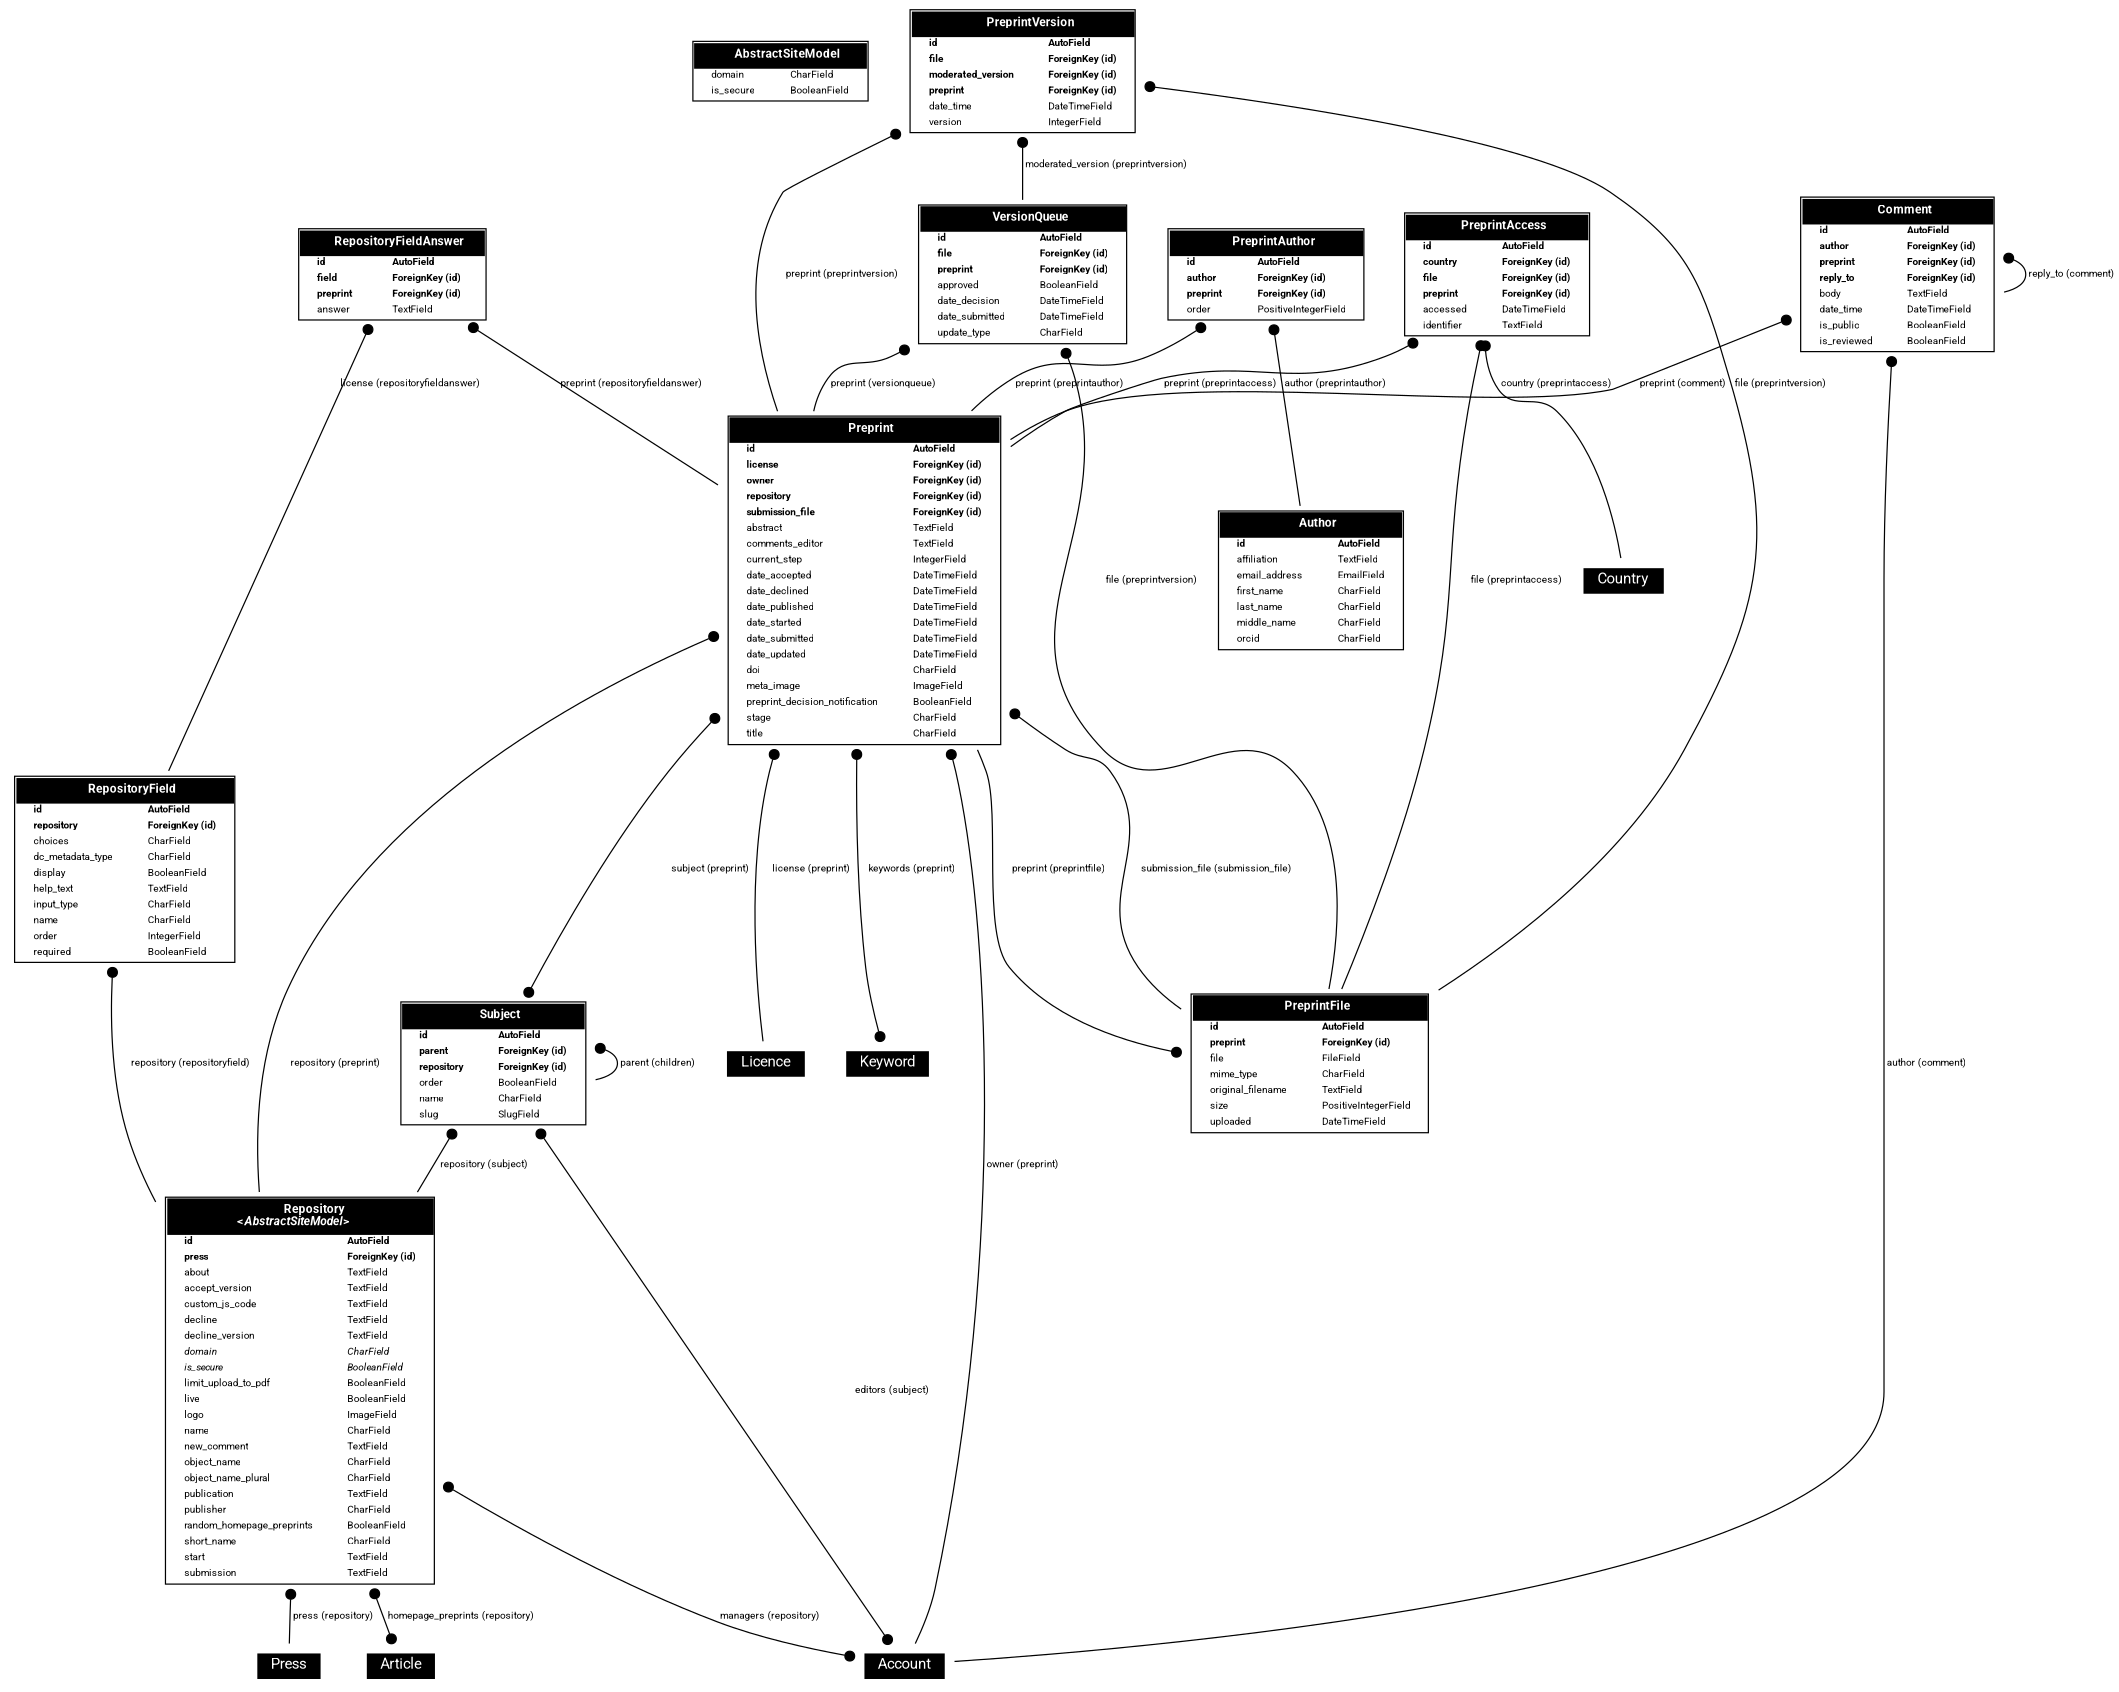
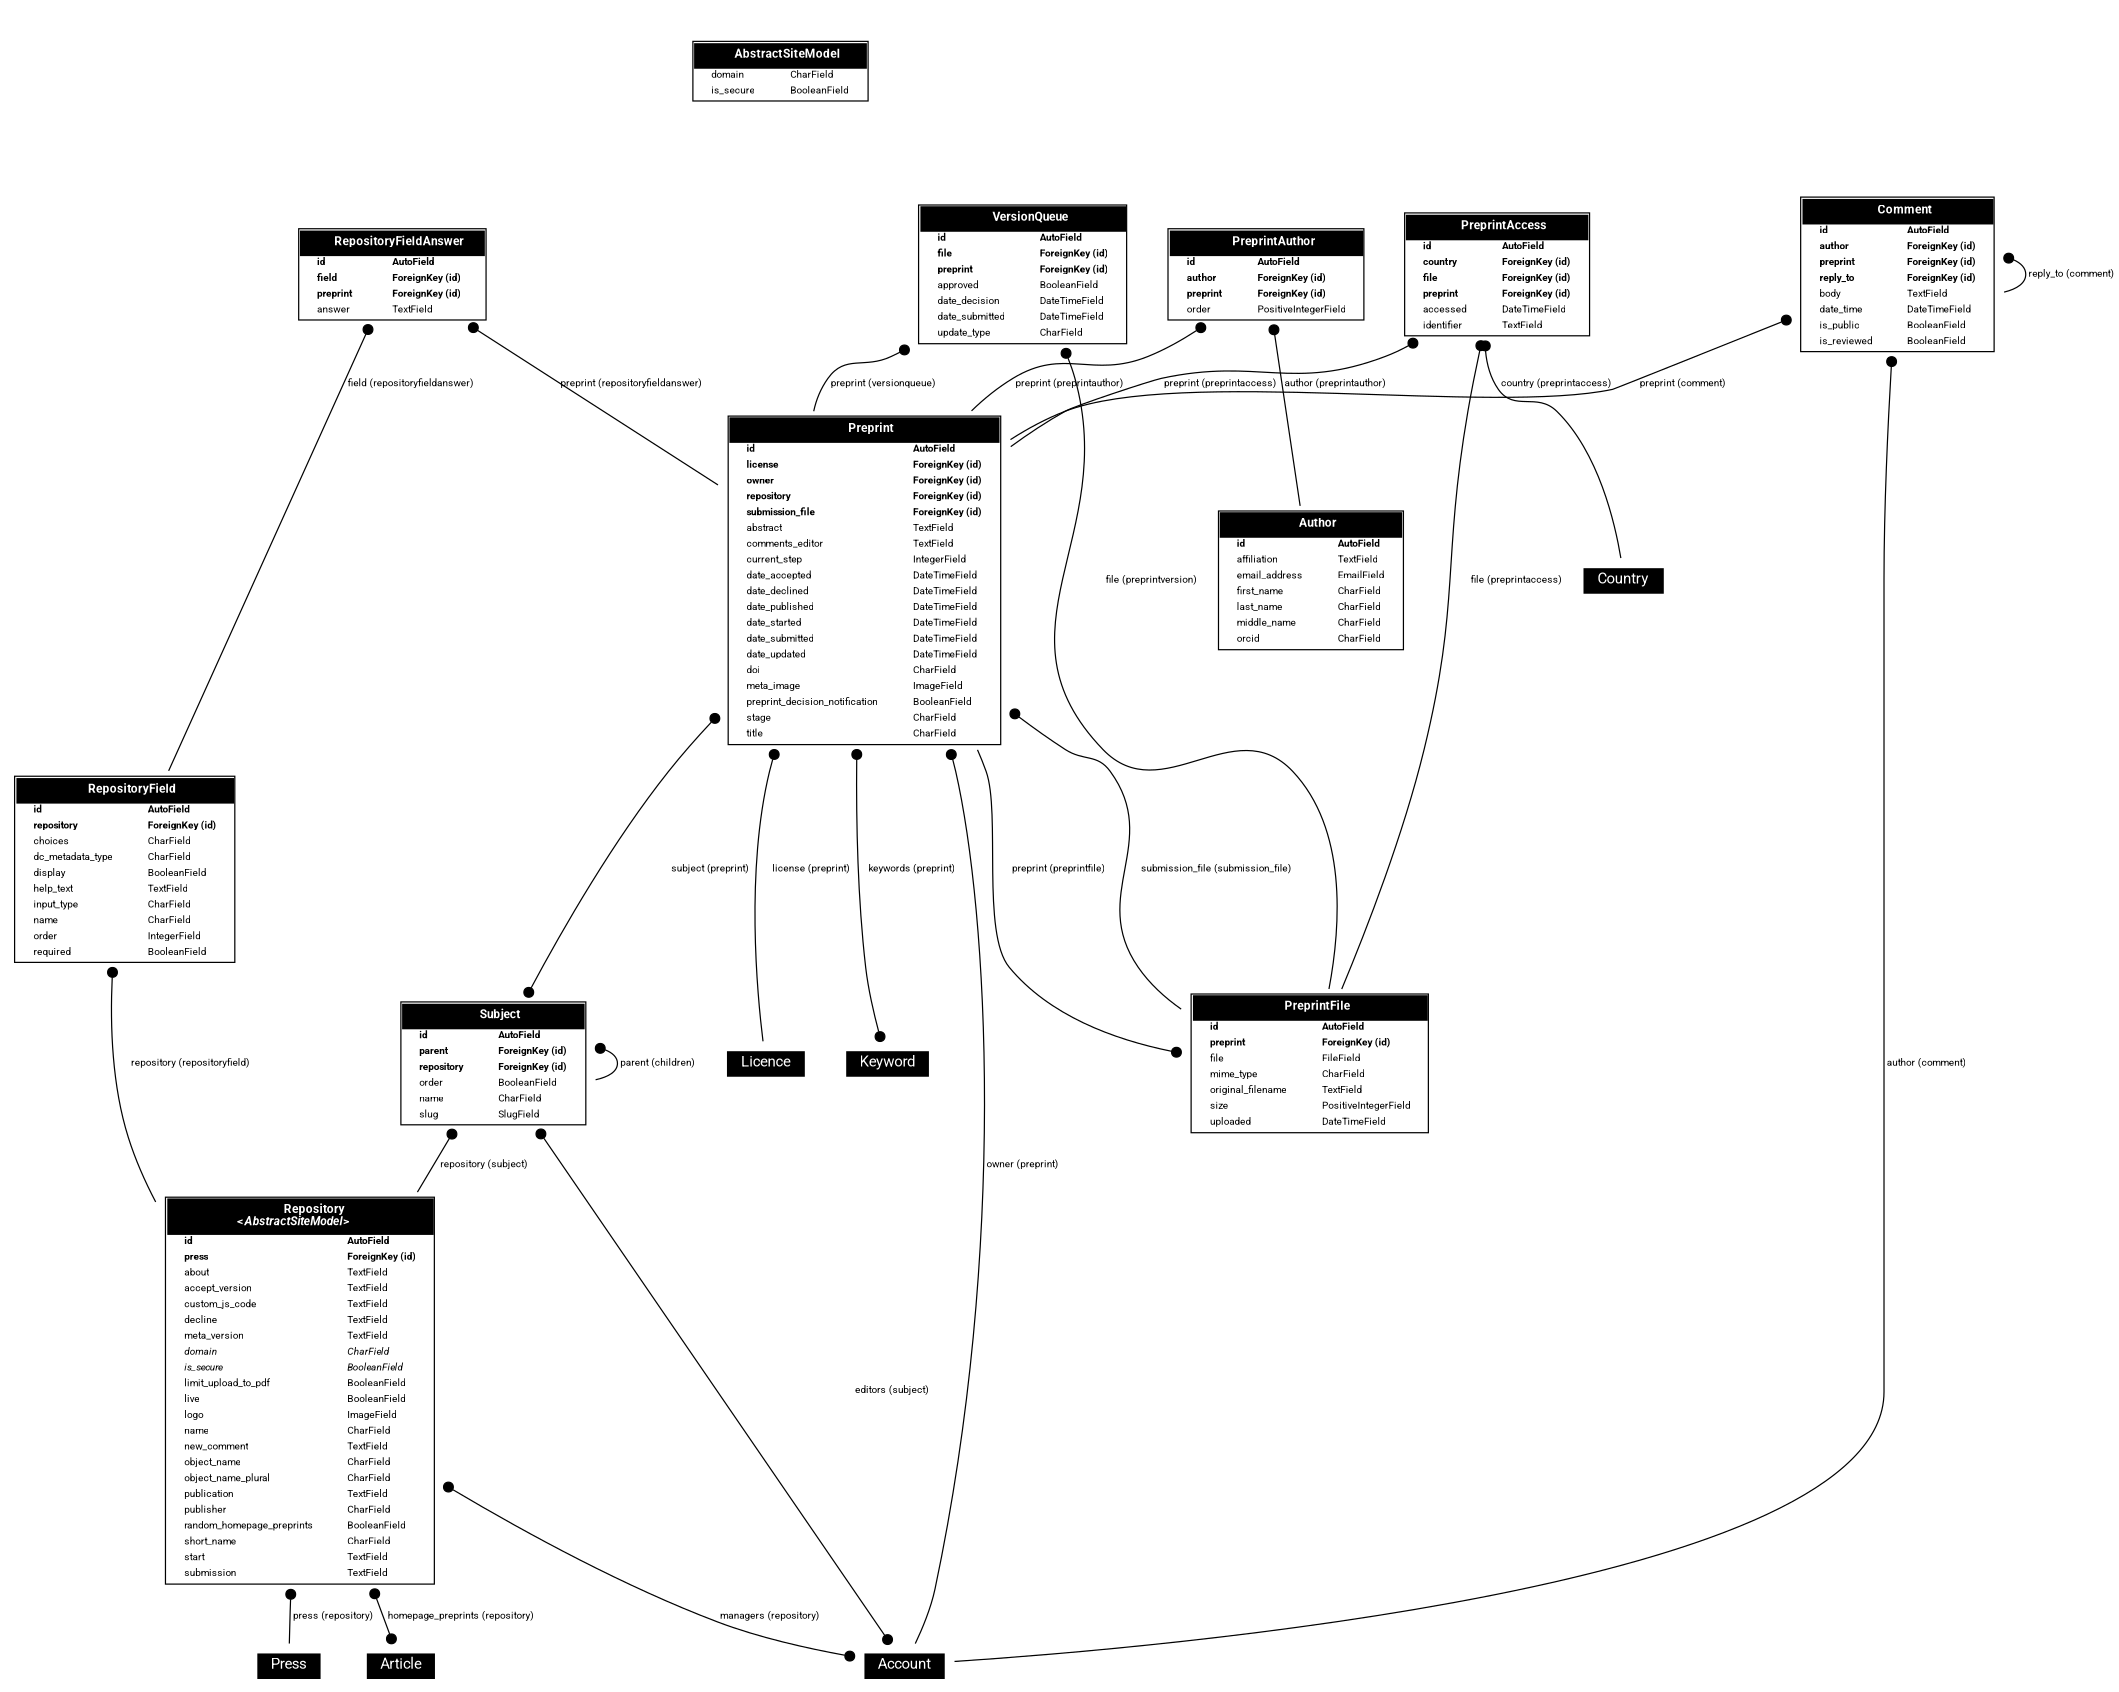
(1023, 71) -> none
(409, 384) -> (409, 384)
(390, 847) -> none
(220, 1336) -> (214, 1336)
